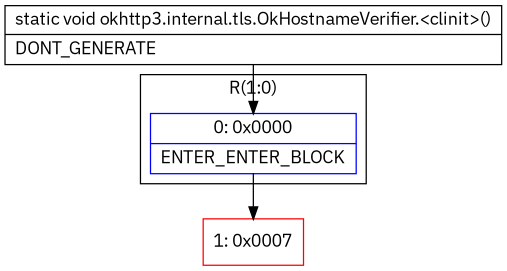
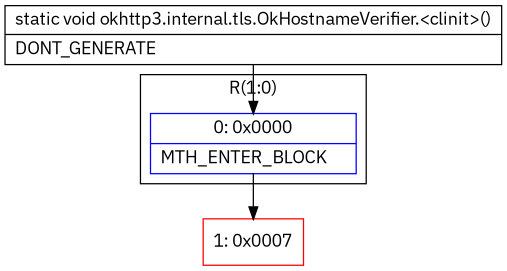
(253, 158) -> (244, 158)
